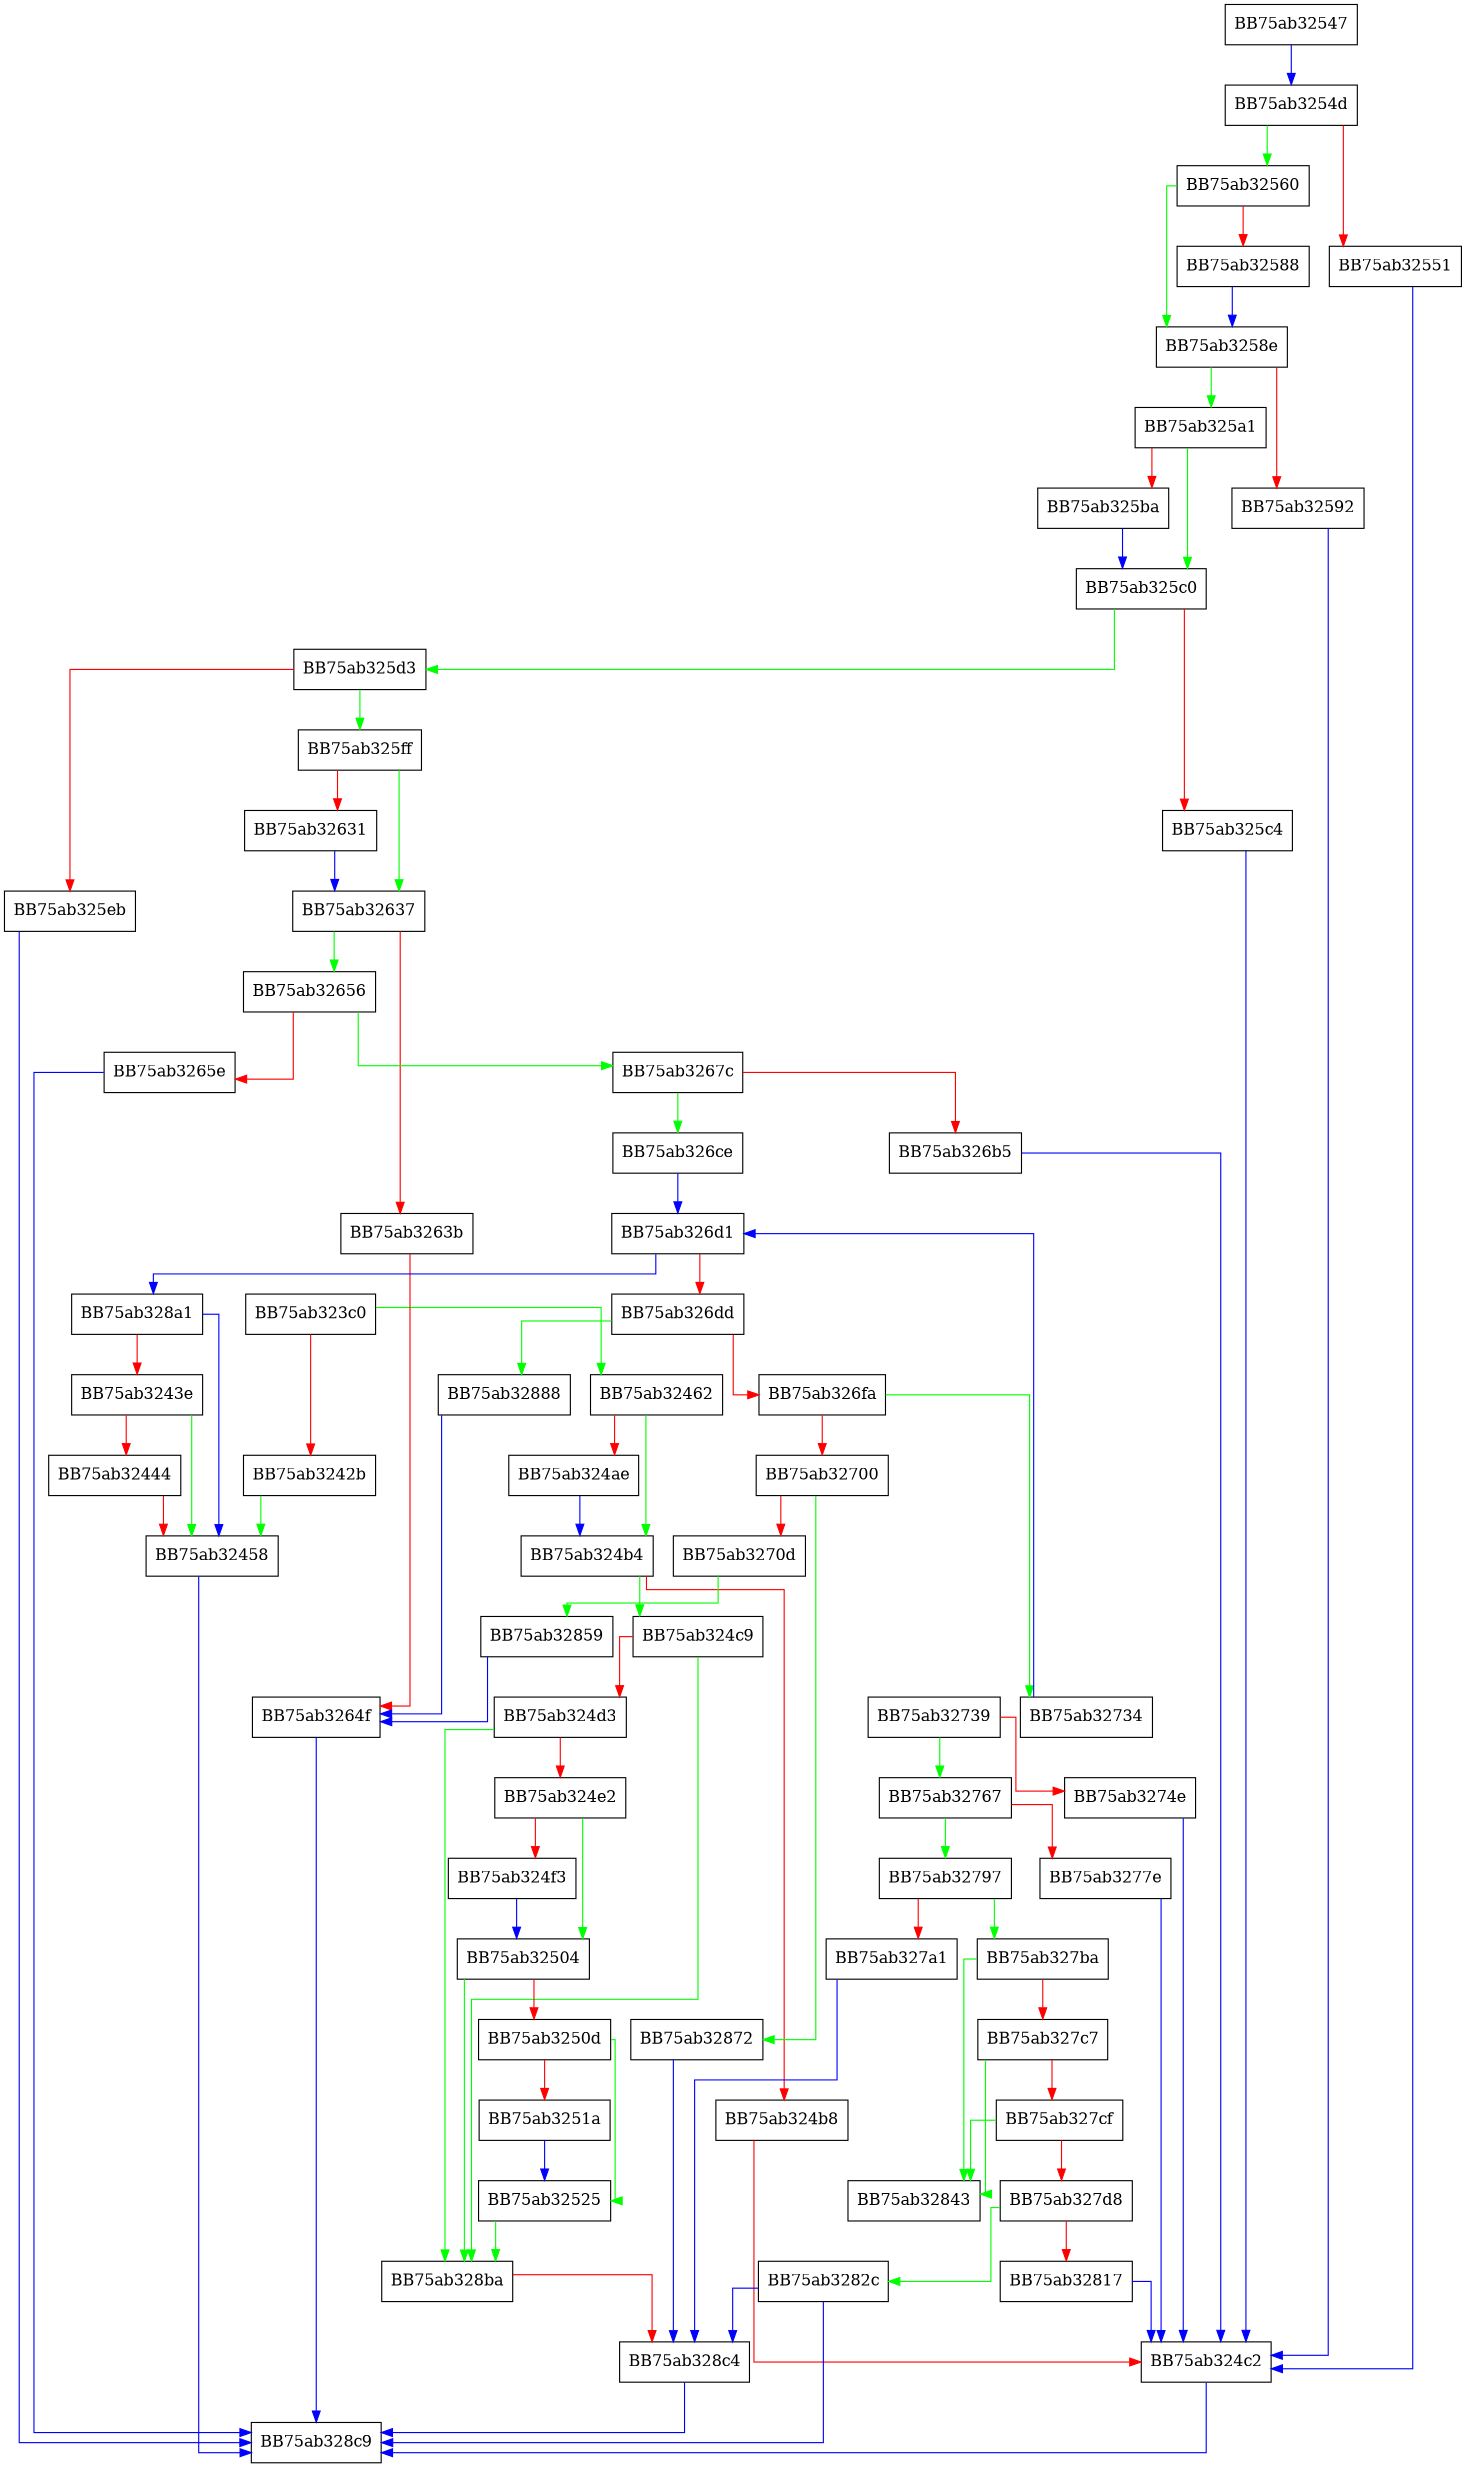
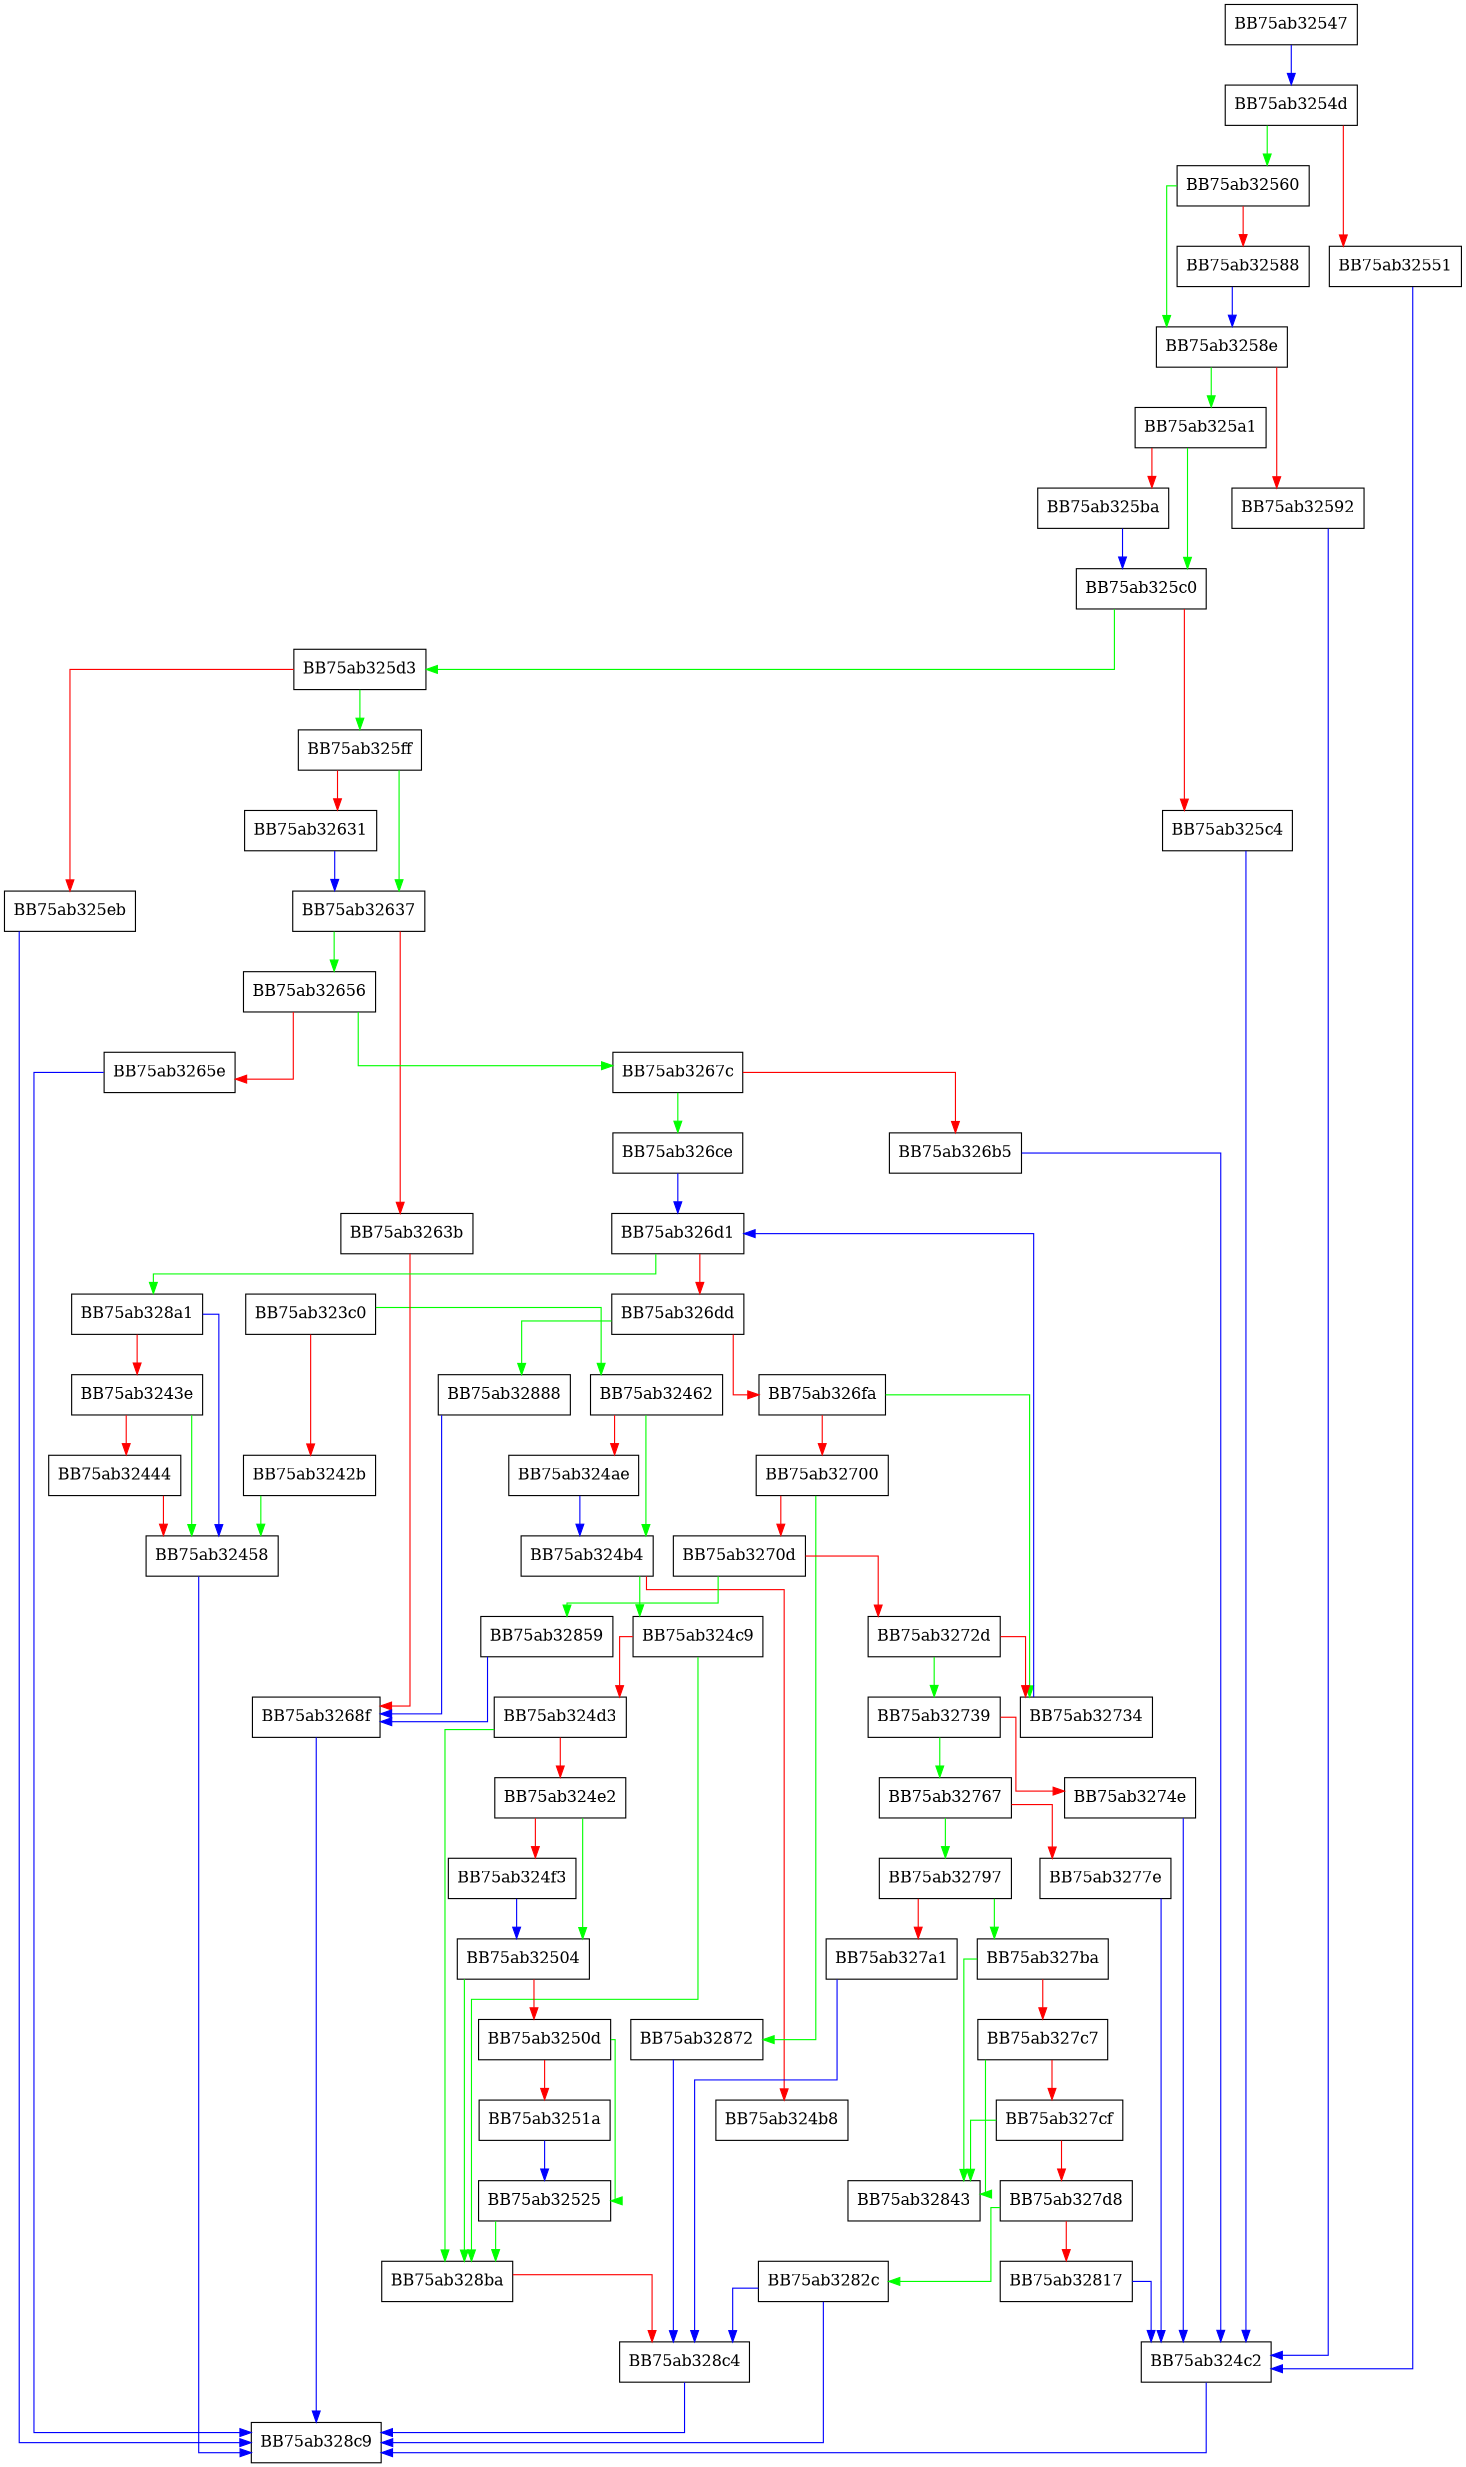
(423, 1274) -> (423, 1274)
none -> (934, 1637)
(316, 1717) -> (316, 1717)
(831, 2362) -> none
